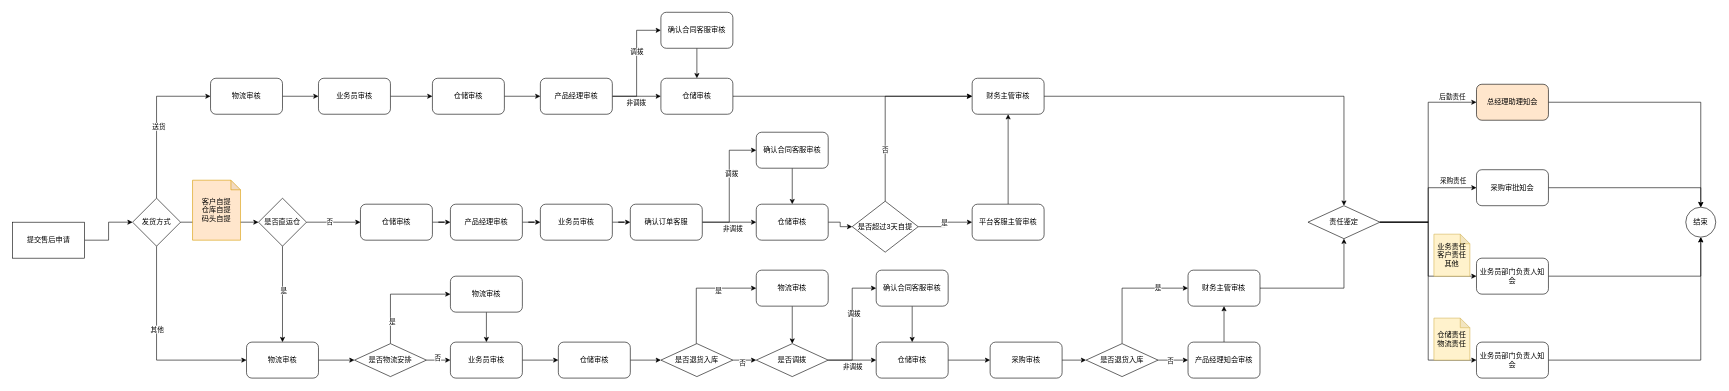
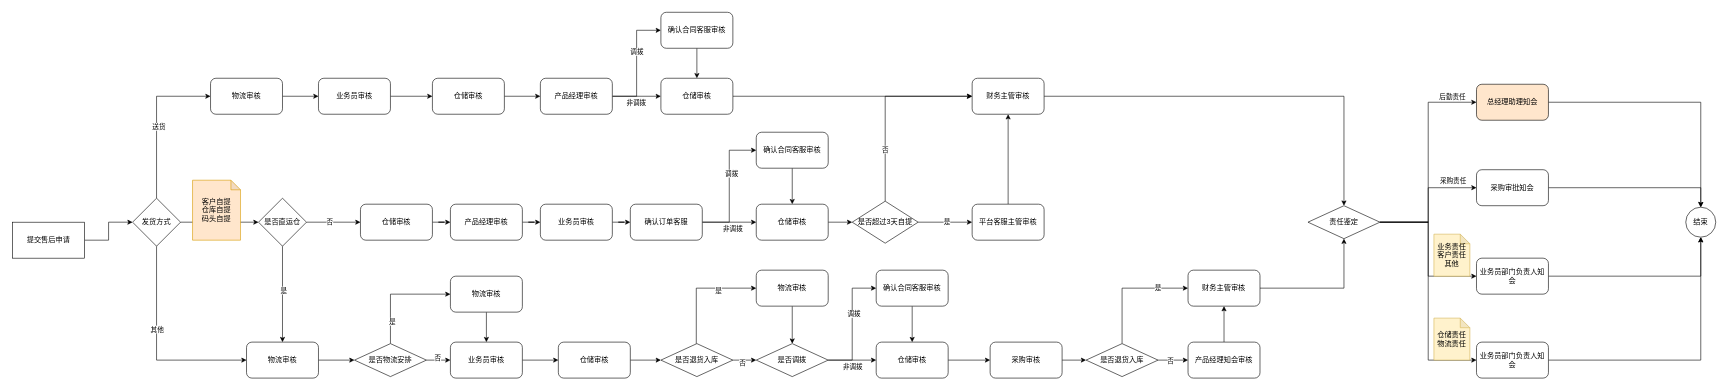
(885, 227) -> (885, 222)
